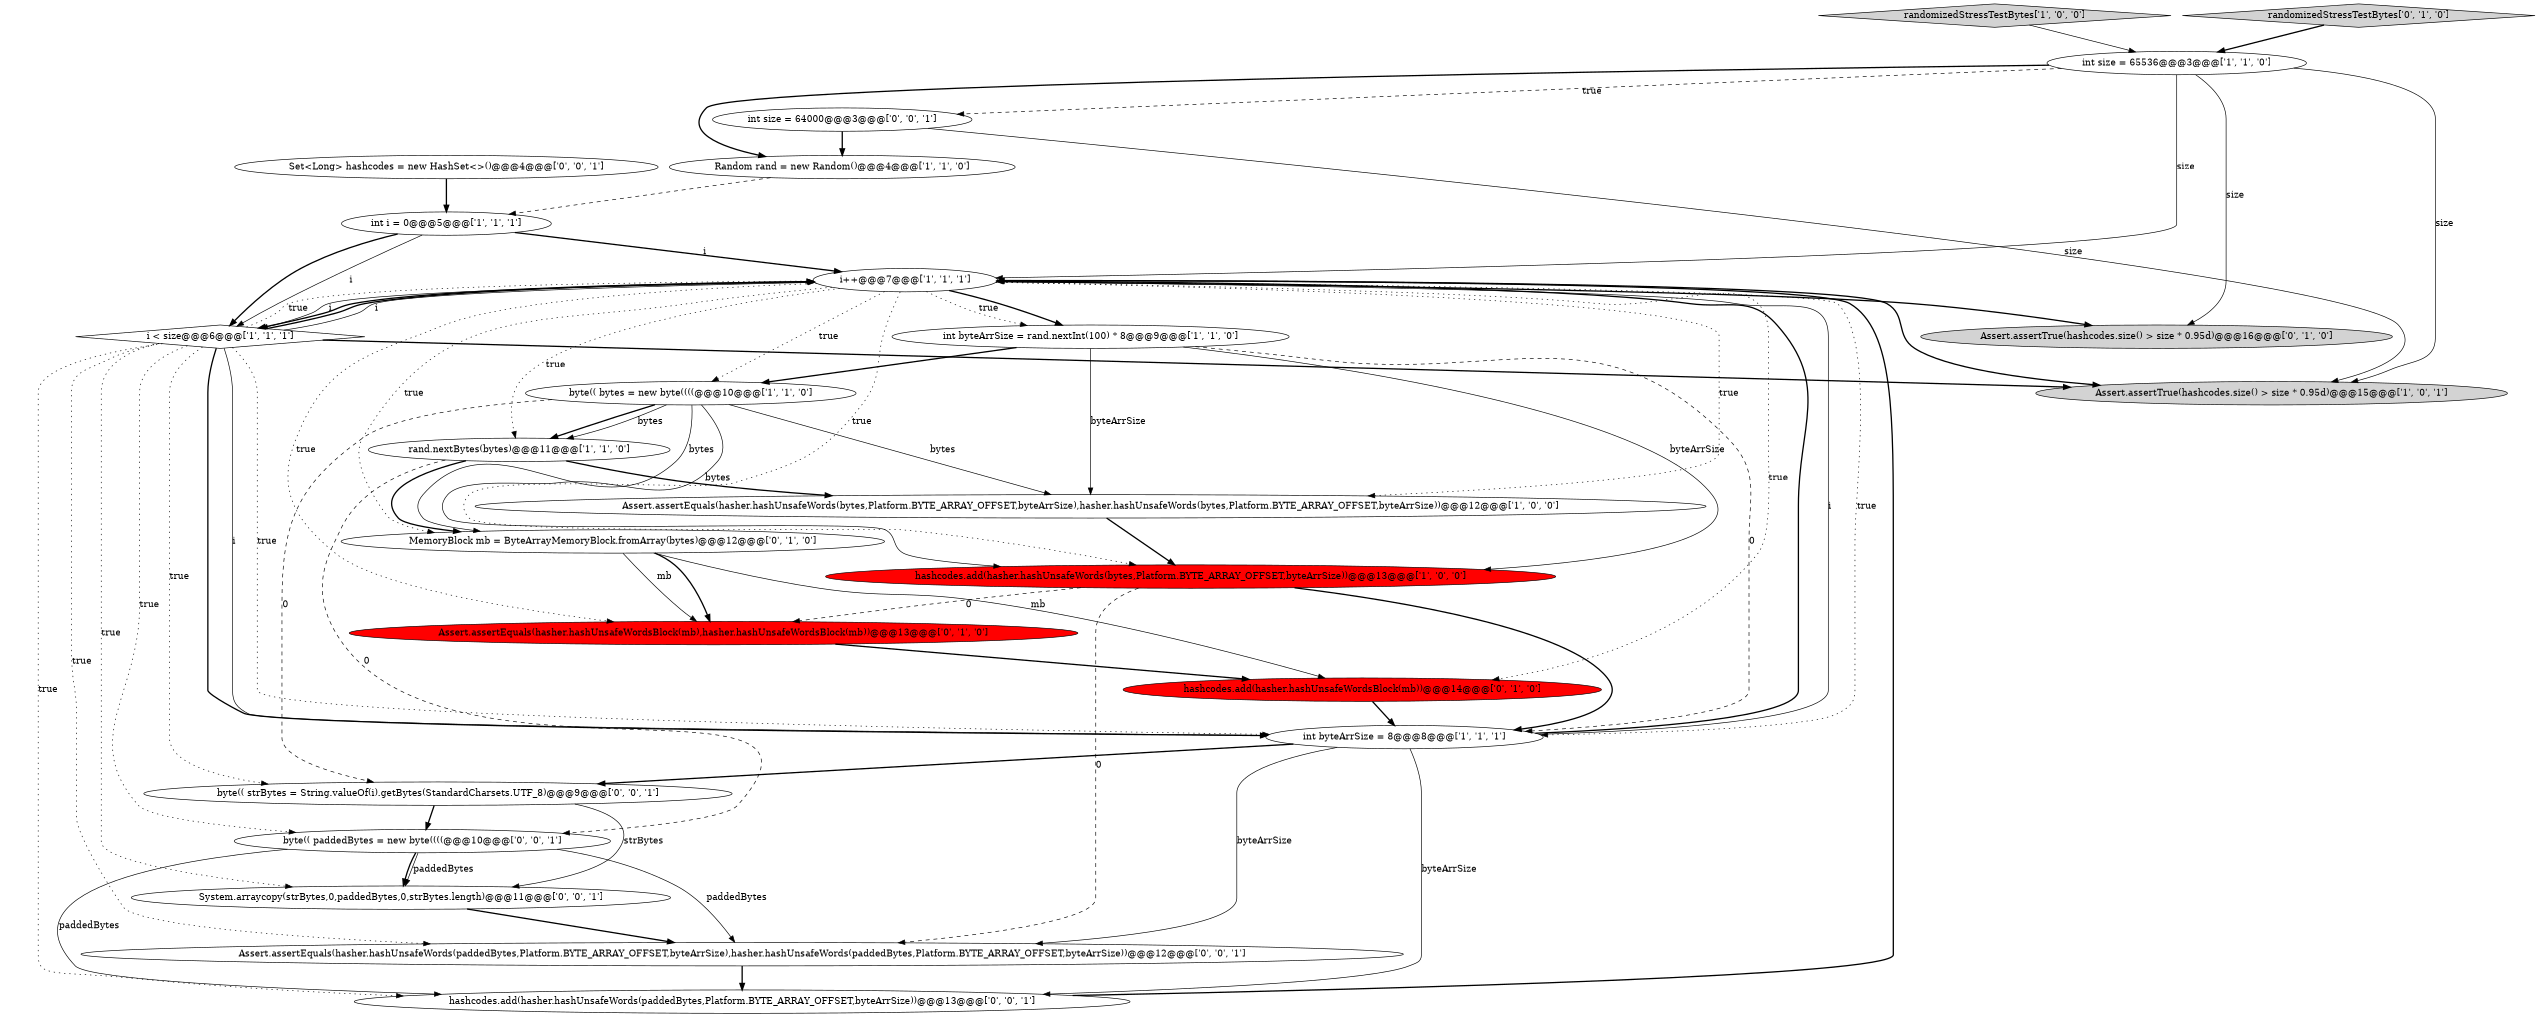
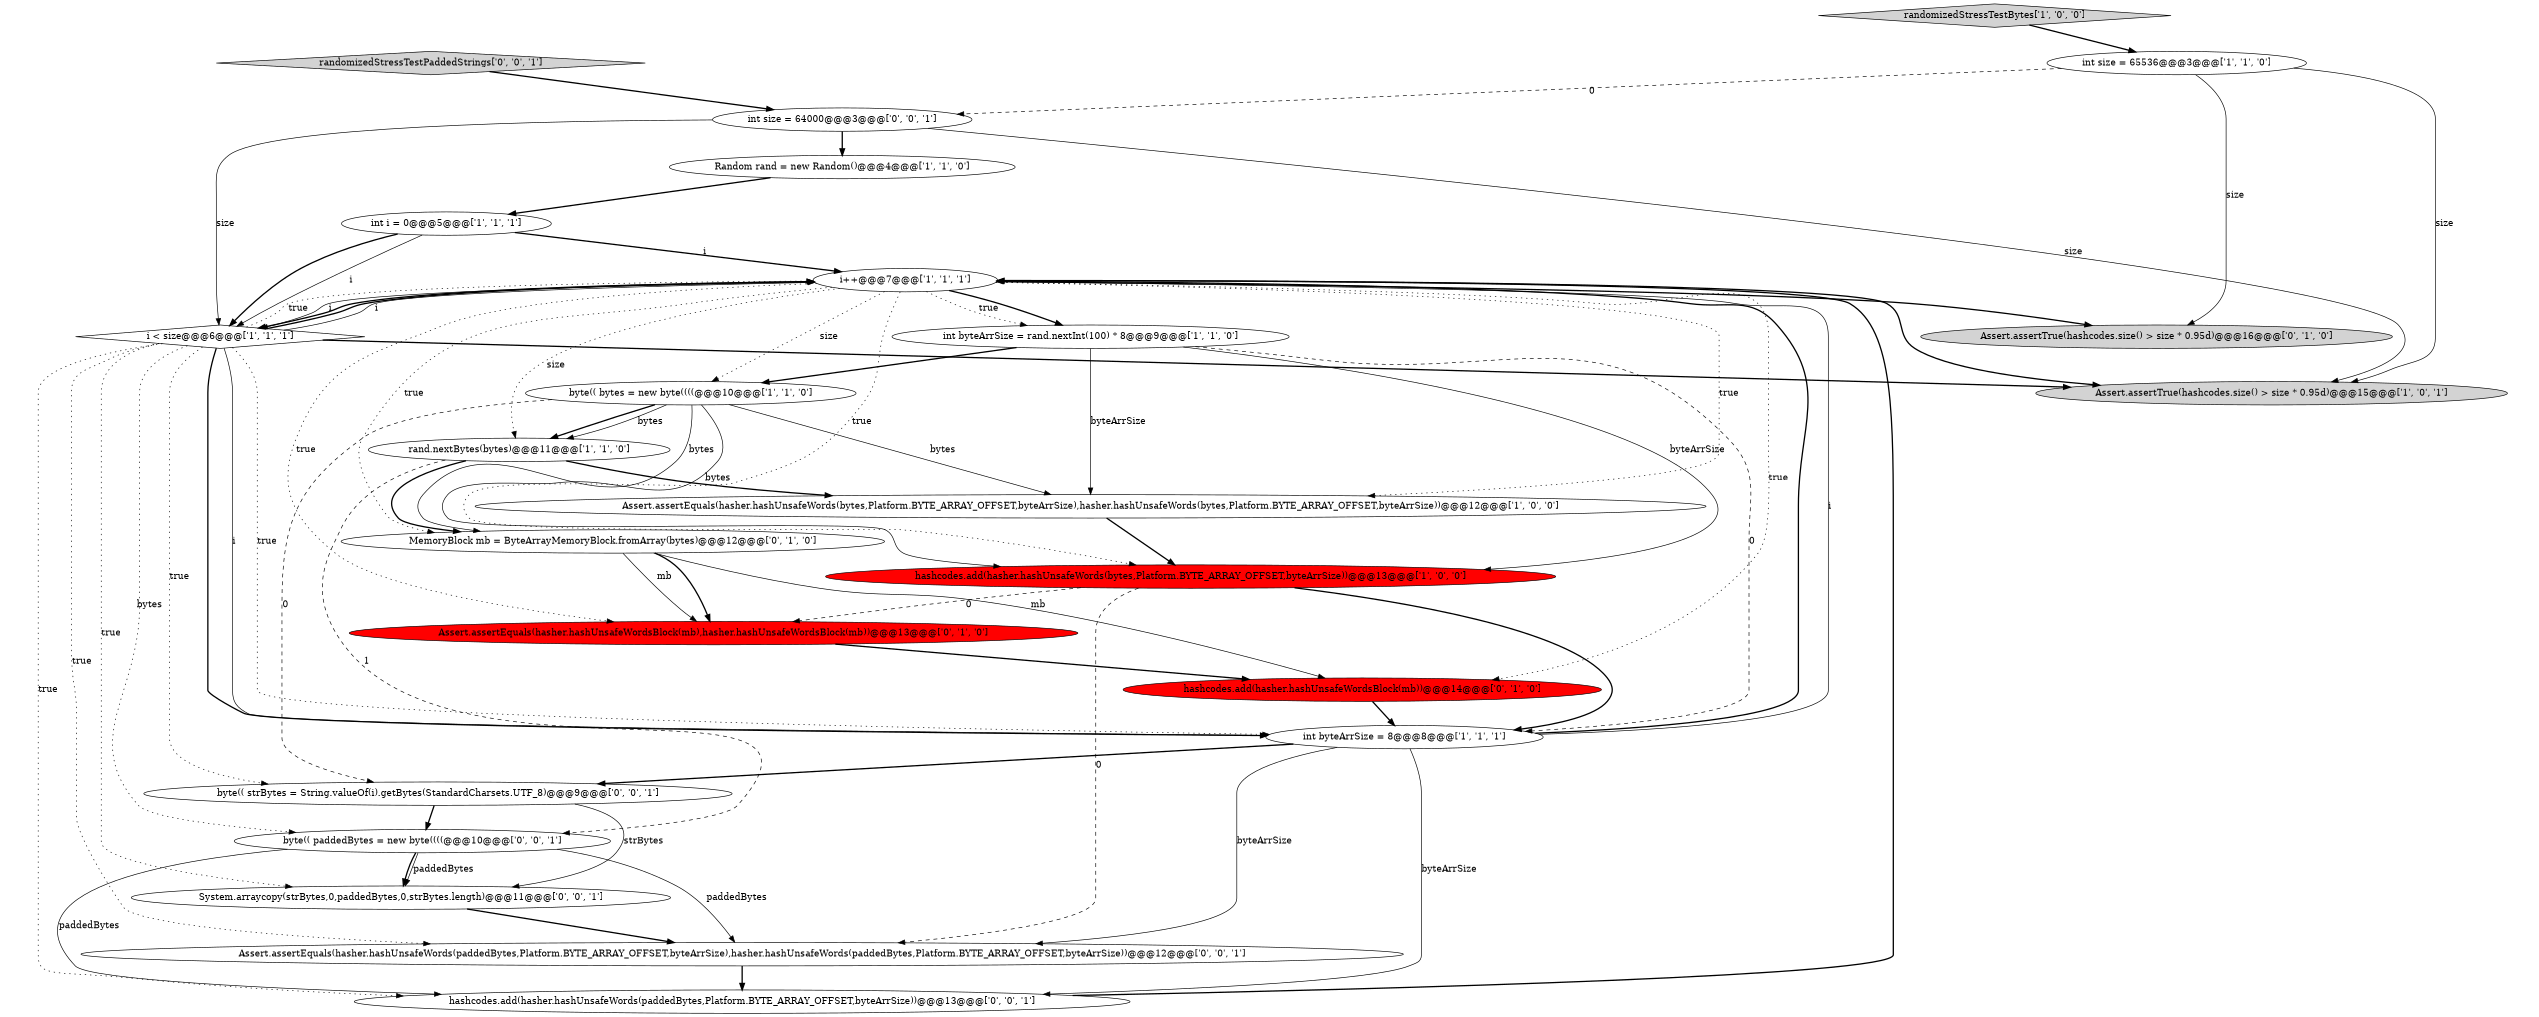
(2359, 16) -> none
(2079, 38) -> (2079, 38)
none -> (431, 63)
(1333, 77) -> none
(1592, 91) -> (1592, 91)
none -> (386, 129)
(446, 167) -> none
(643, 195) -> (643, 195)
(1665, 261) -> none
(1845, 315) -> none
(829, 337) -> (829, 337)
(556, 365) -> (556, 365)
(150, 605) -> (150, 605)
(367, 661) -> (367, 661)
